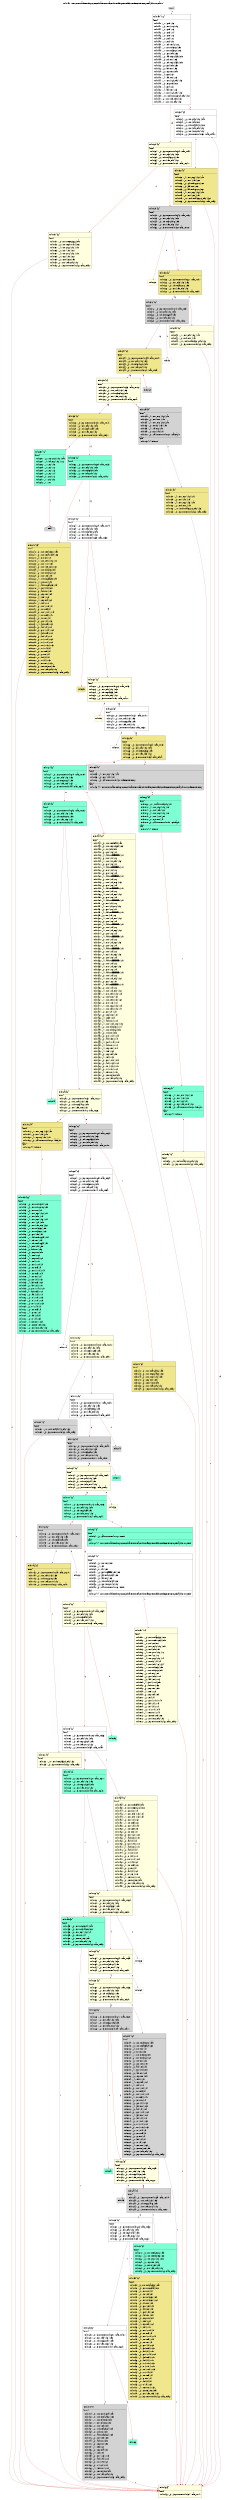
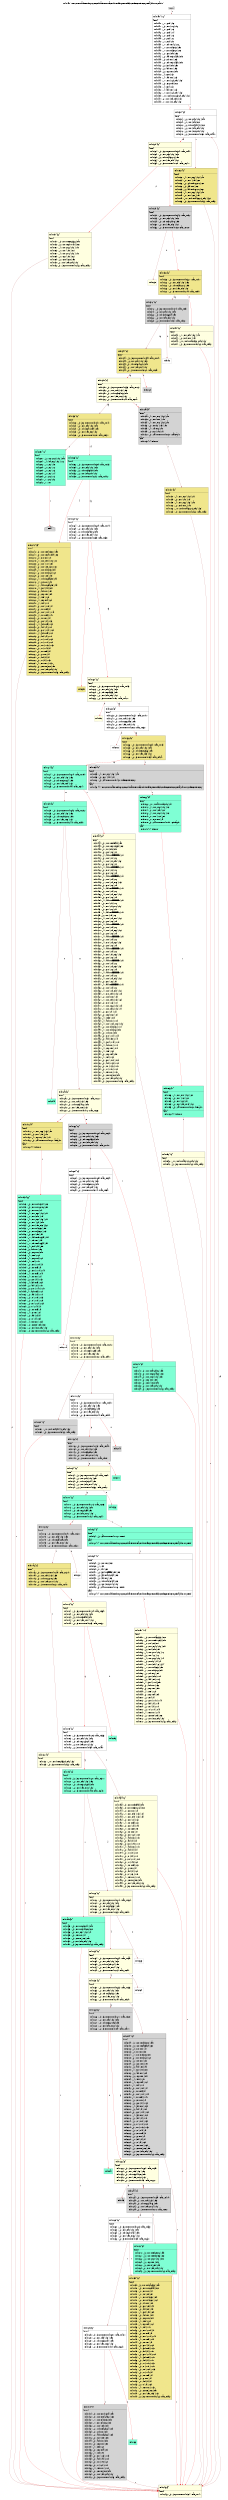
(170, 123) -> (182, 139)
(154, 1377) -> (154, 1377)
(113, 1507) -> (113, 1507)
(84, 1560) -> (66, 1594)
